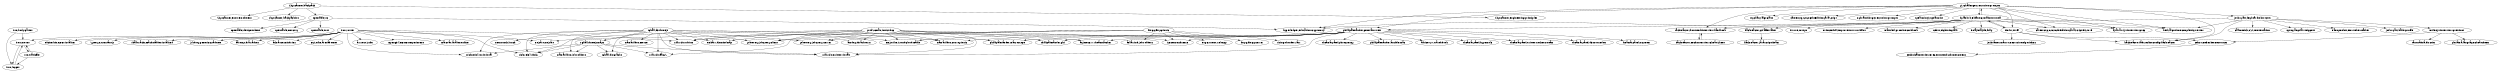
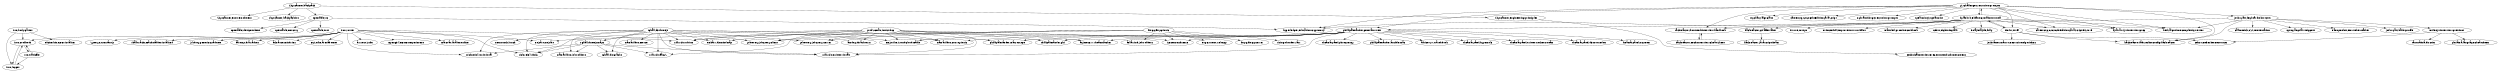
(209, 38) -> (40, 36)
(23, 43) -> (23, 43)
(2087, 51) -> (1715, 50)
